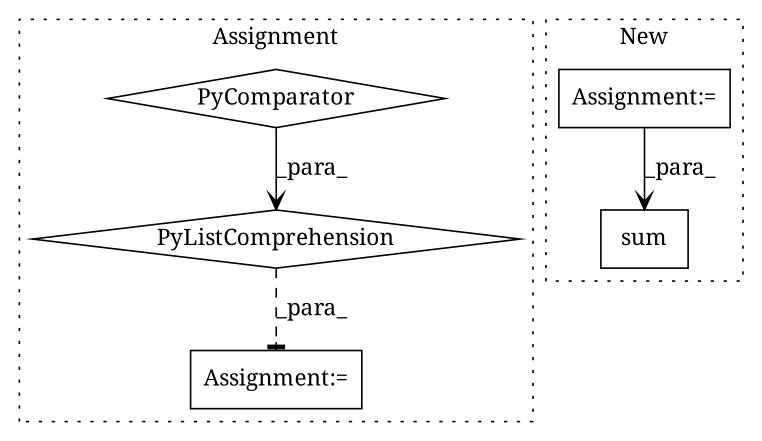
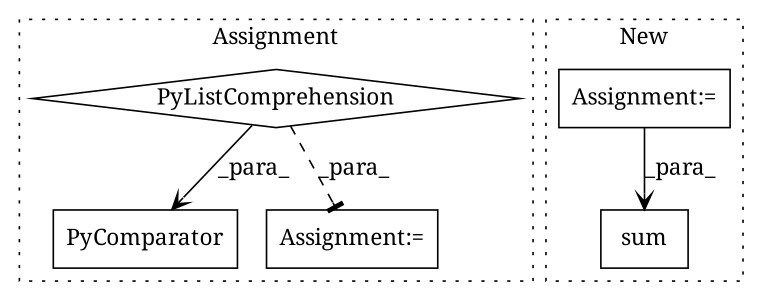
(276, 99) -> (145, 239)
(276, 161) -> (218, 161)
